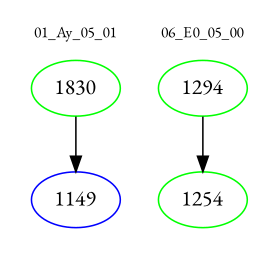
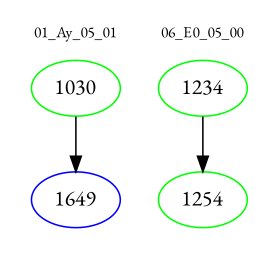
(76, 88) -> (76, 88)
(203, 88) -> (203, 88)
(76, 200) -> (76, 200)
